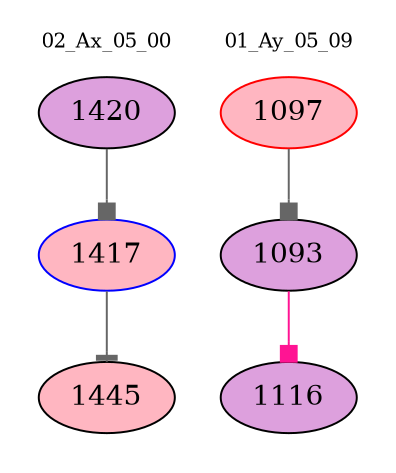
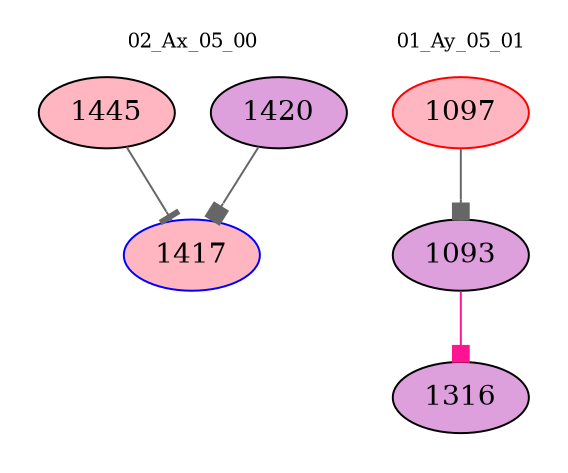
(289, 43) -> (461, 43)
(107, 322) -> (146, 179)
(289, 398) -> (461, 398)
